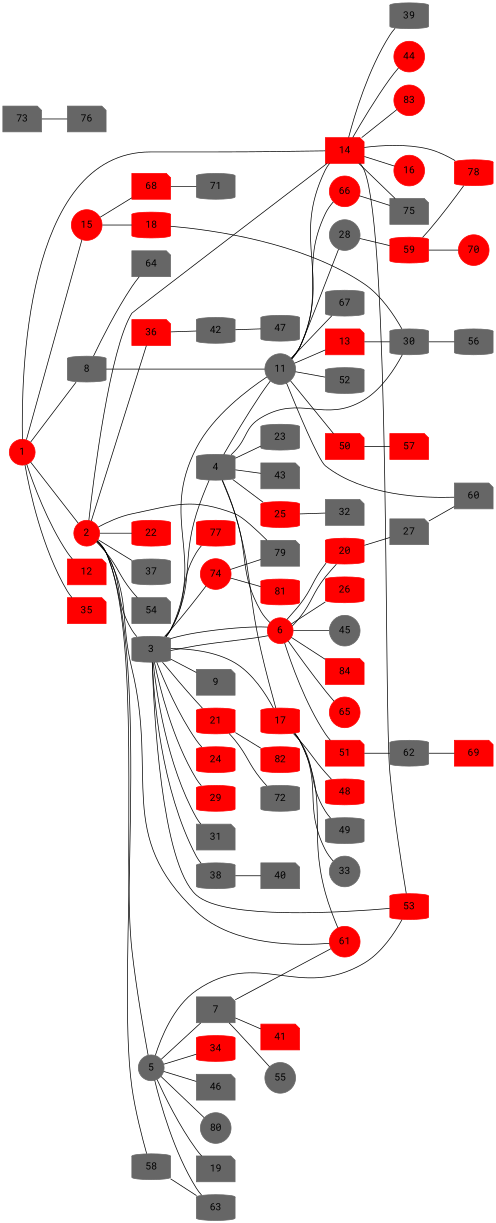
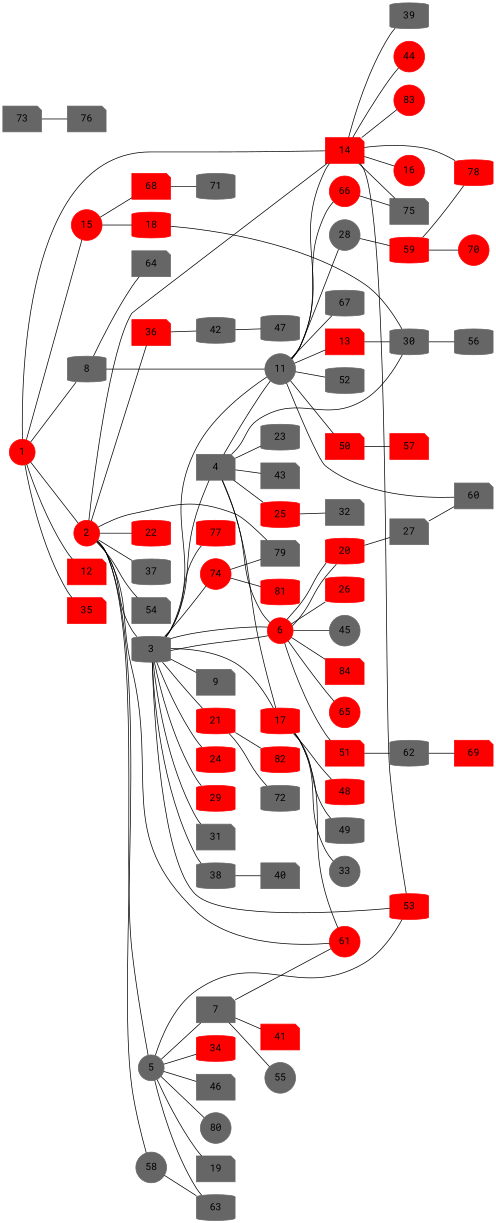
(216, 467) -> (216, 467)
(151, 1167) -> (151, 1167)
